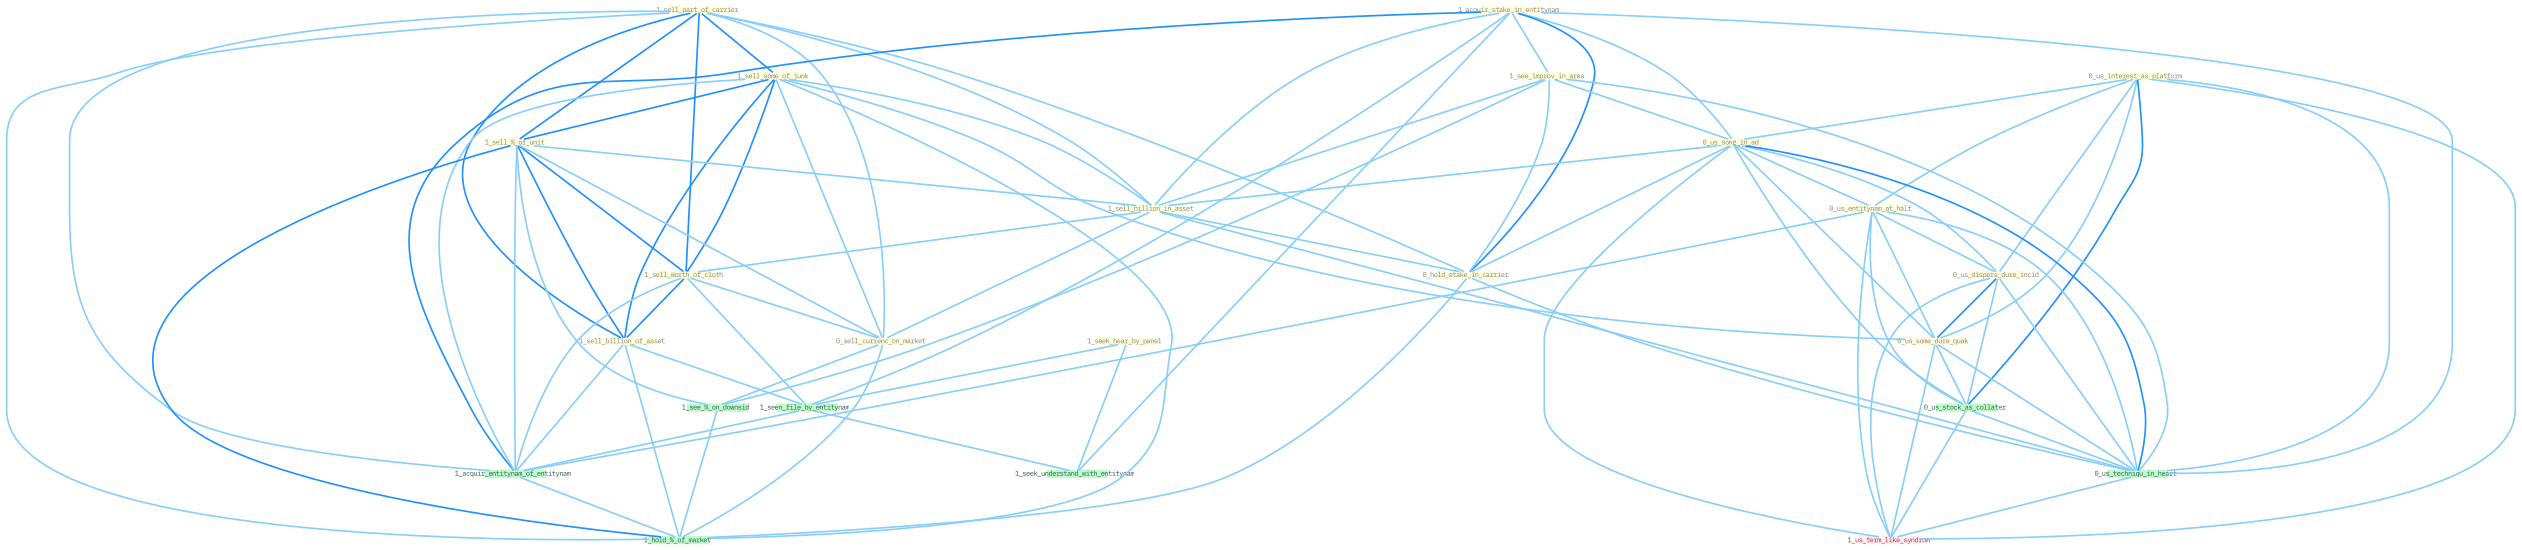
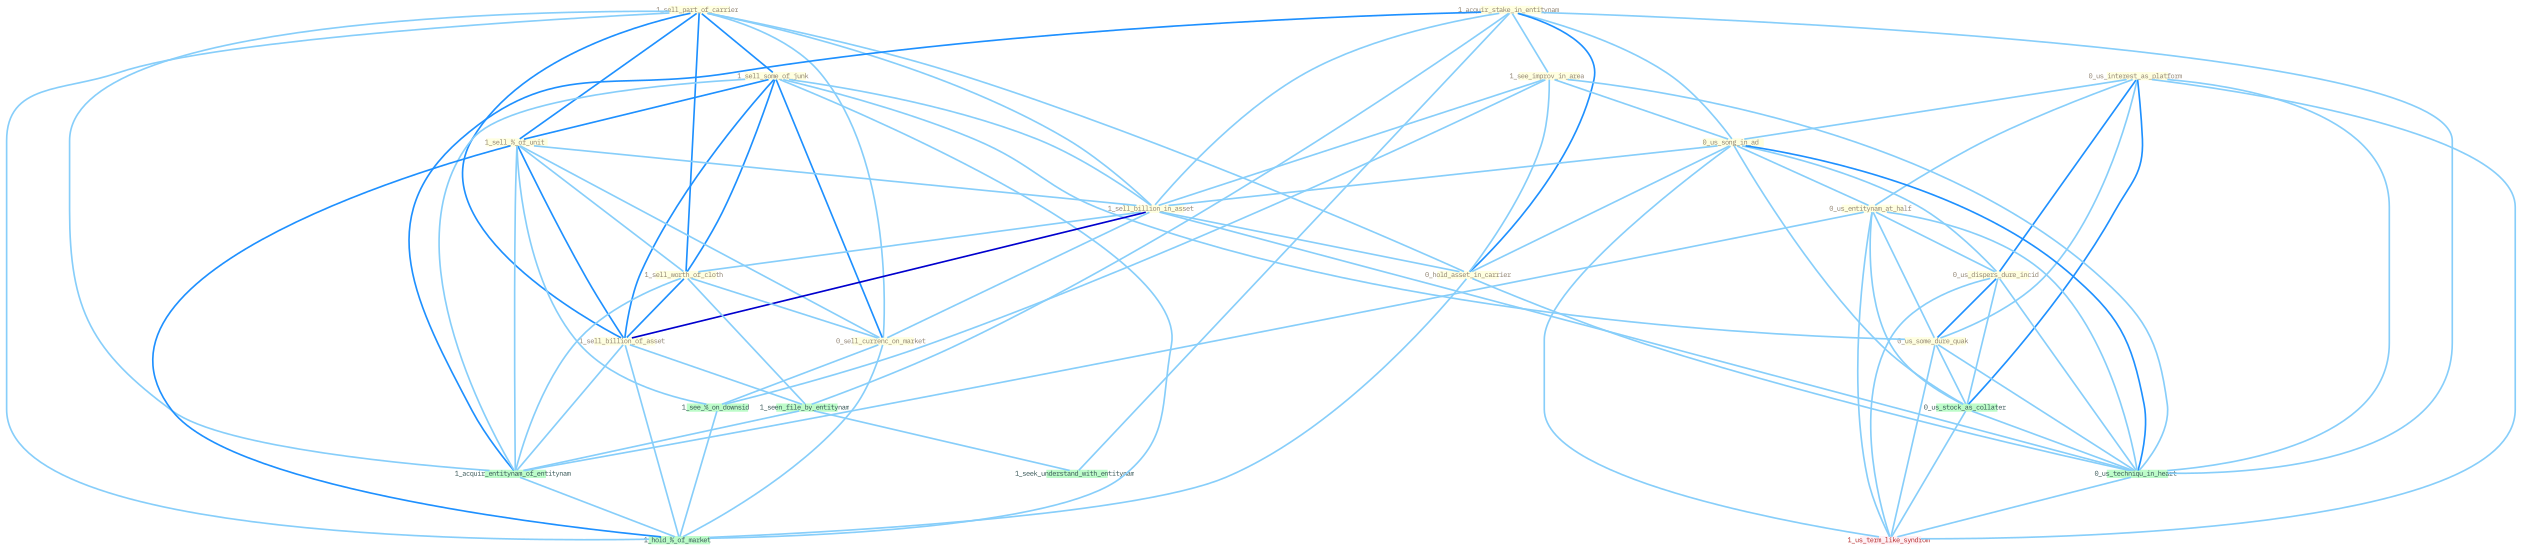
(2068, 176) -> (2068, 176)
(601, 209) -> (601, 209)
(829, 209) -> (829, 209)
(1834, 242) -> none
none -> (902, 272)
(1468, 275) -> (1468, 275)
(1127, 341) -> none
